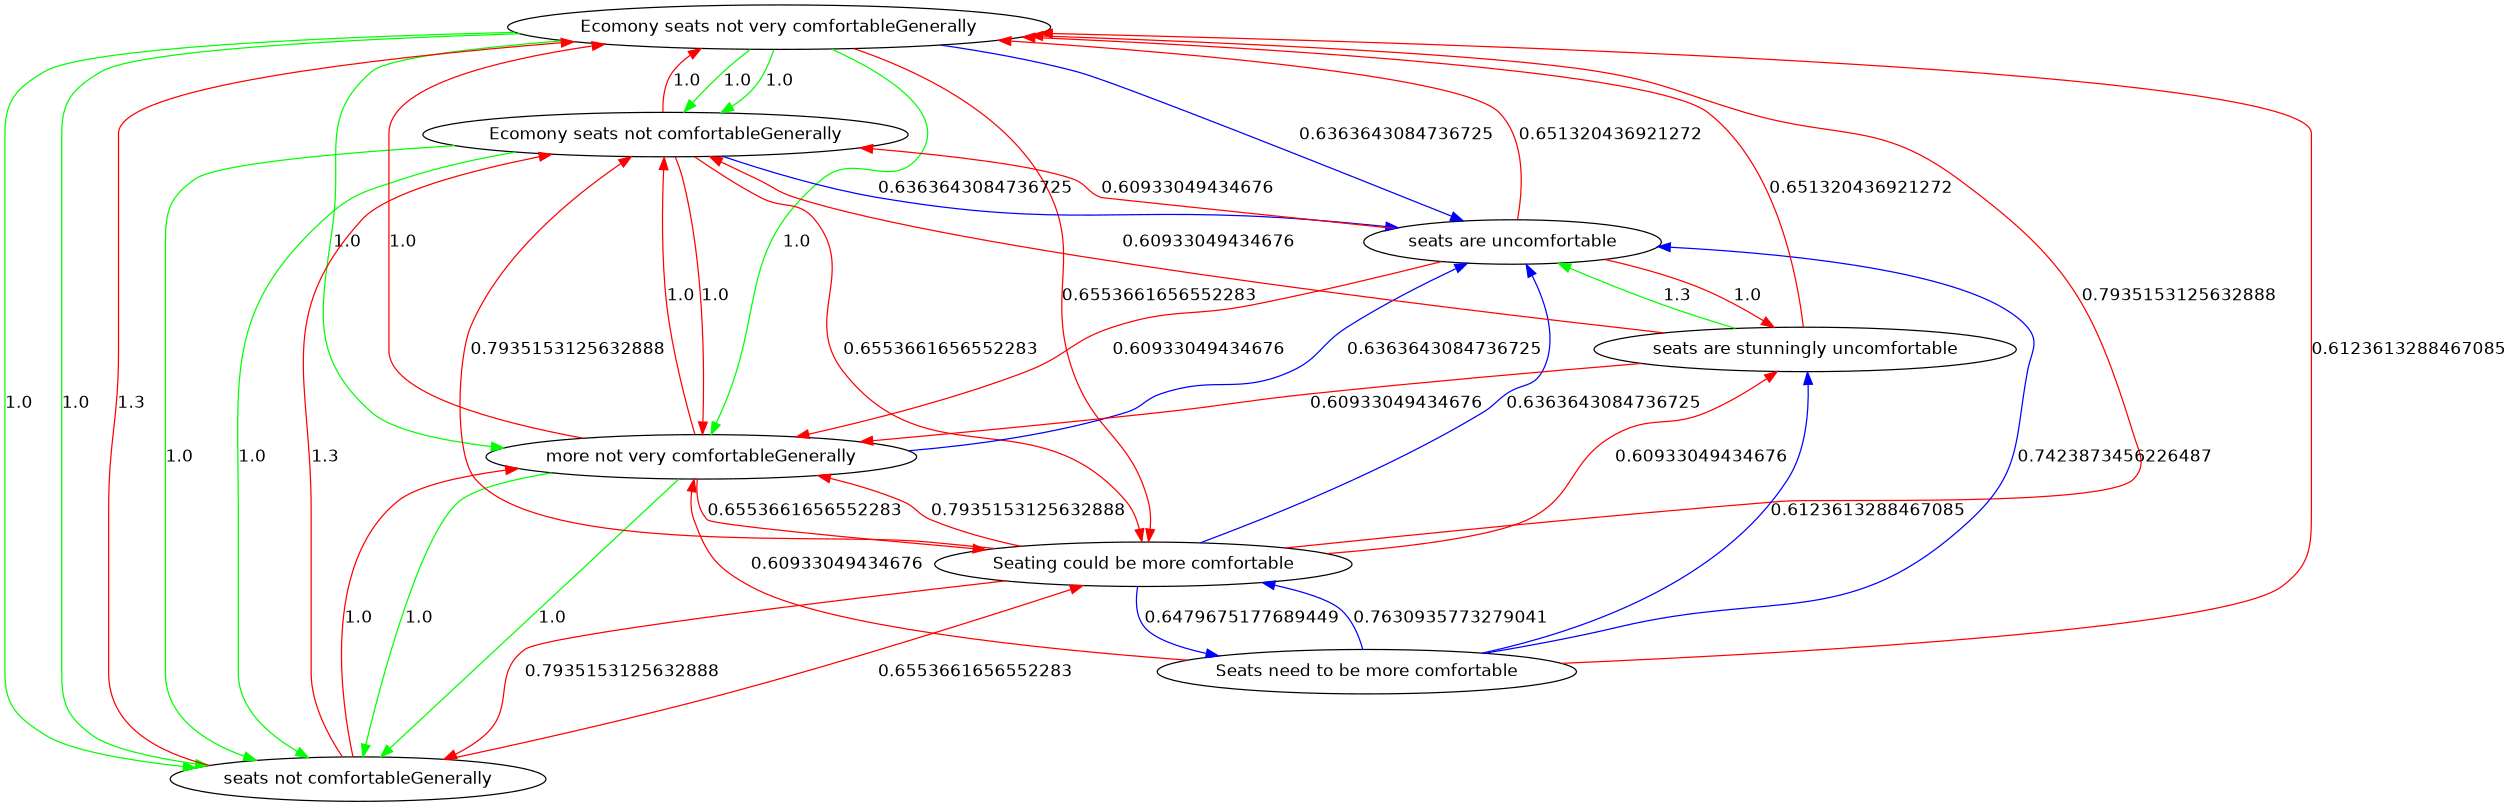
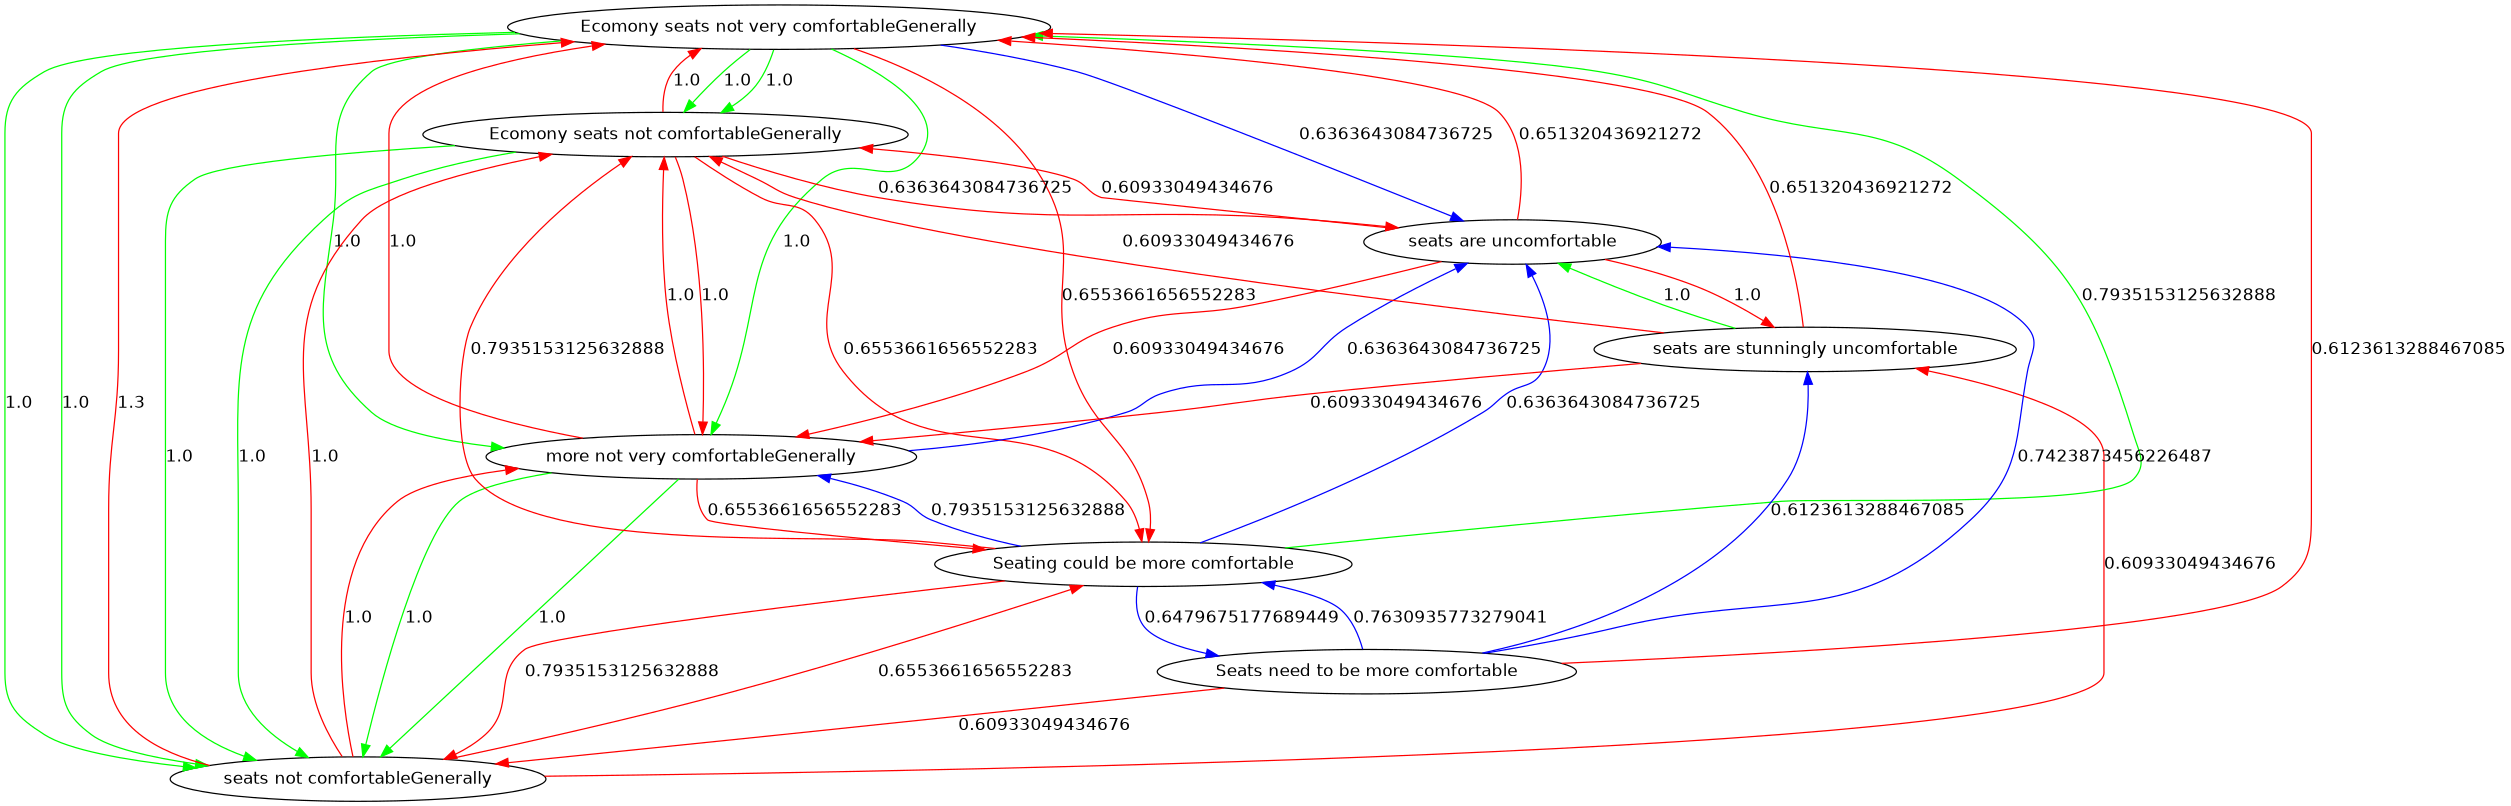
(1034, 214) -> (1034, 214)
(2062, 275) -> (2062, 275)
(1677, 296) -> (1677, 296)
(325, 457) -> (325, 457)
(1560, 494) -> (1539, 749)
(924, 516) -> (924, 516)
(907, 629) -> (866, 726)
